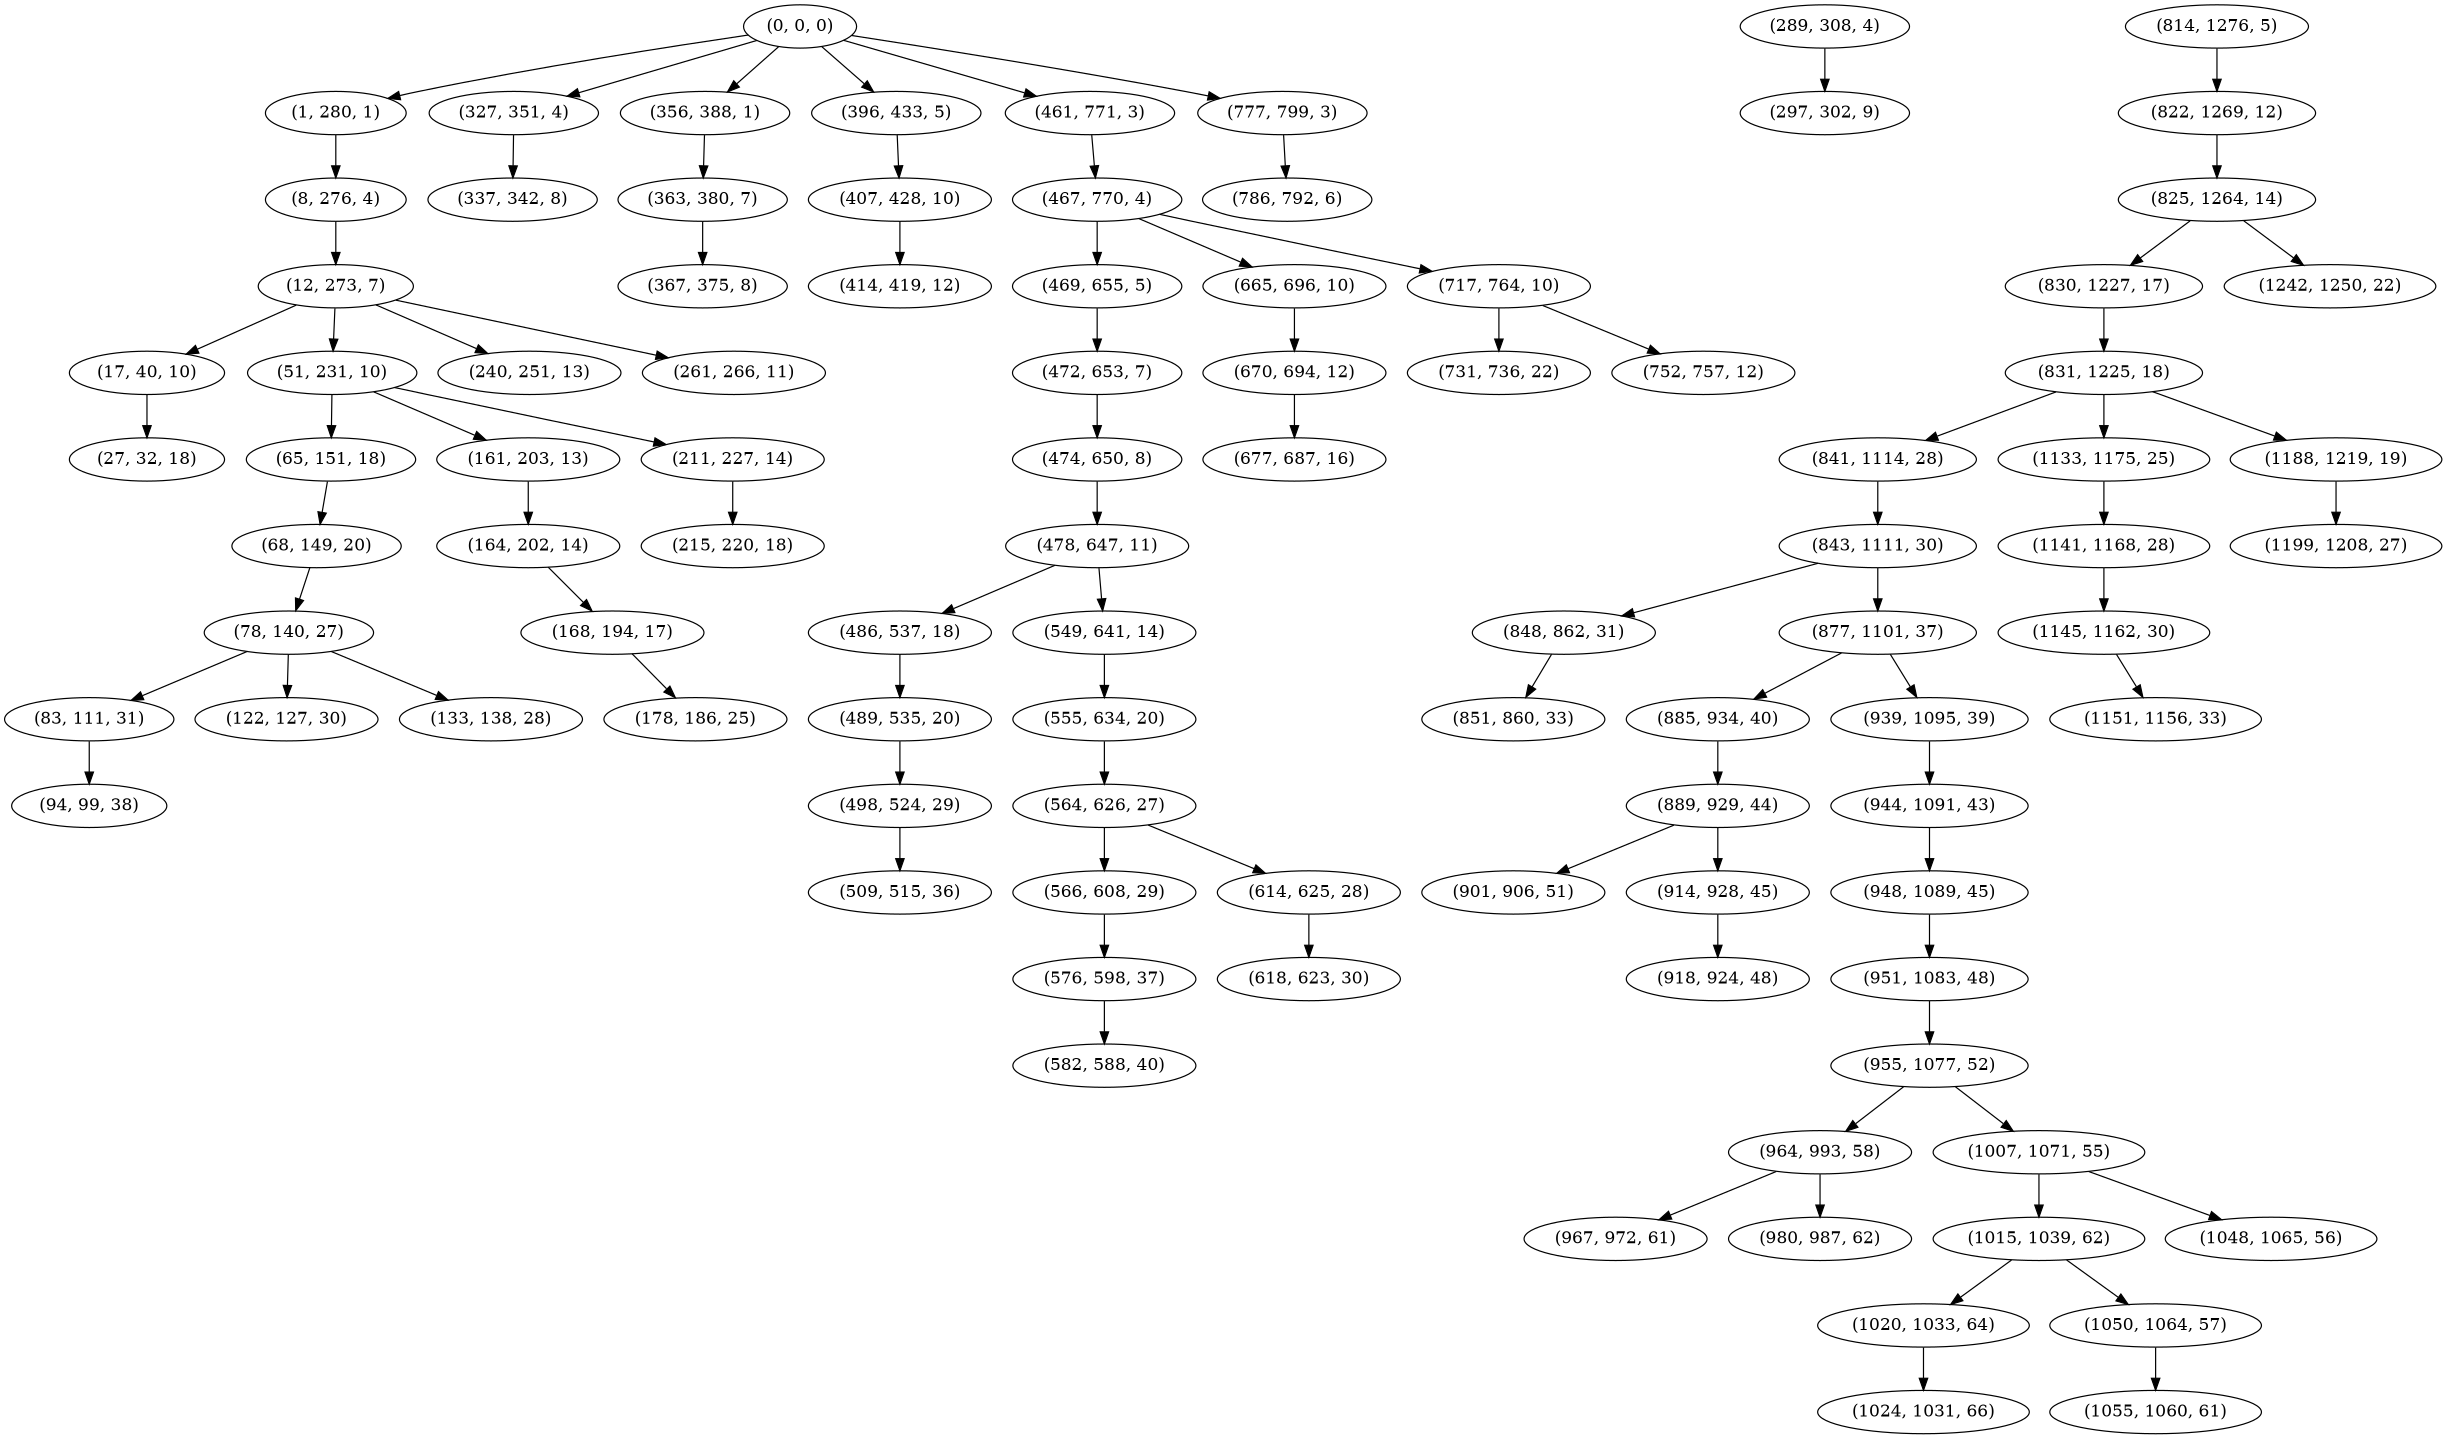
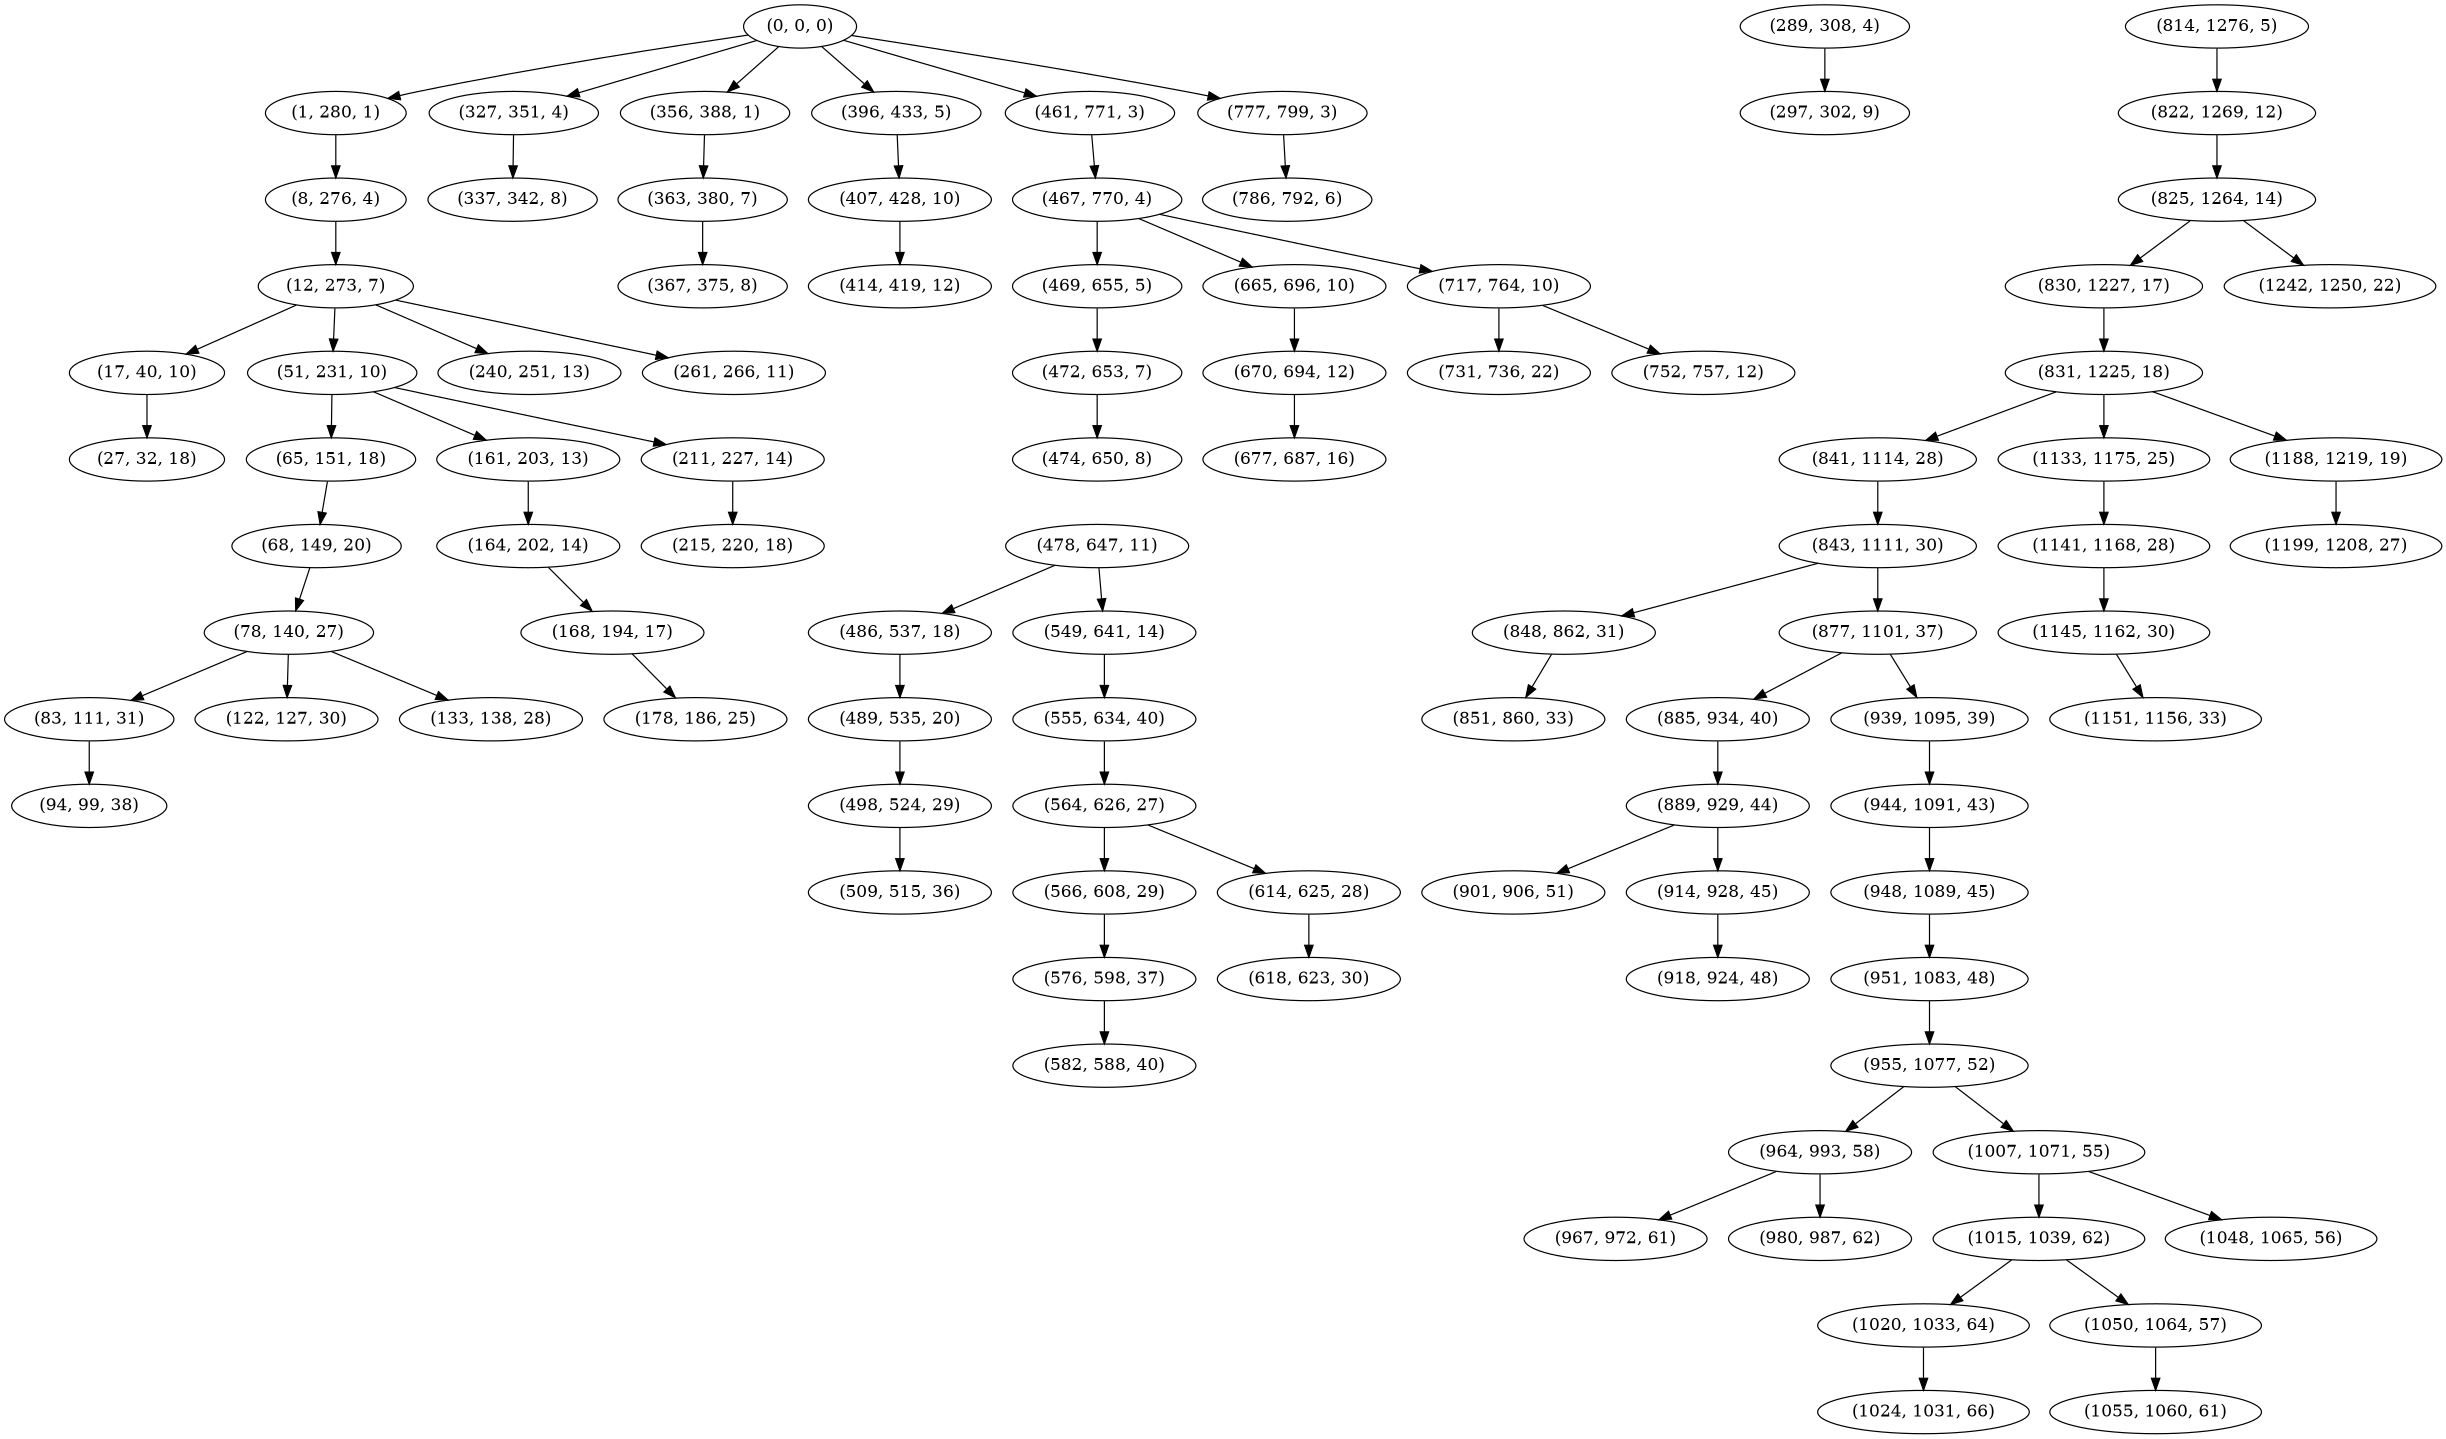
(1097, 497) -> none
(1104, 719) -> (1104, 719)
